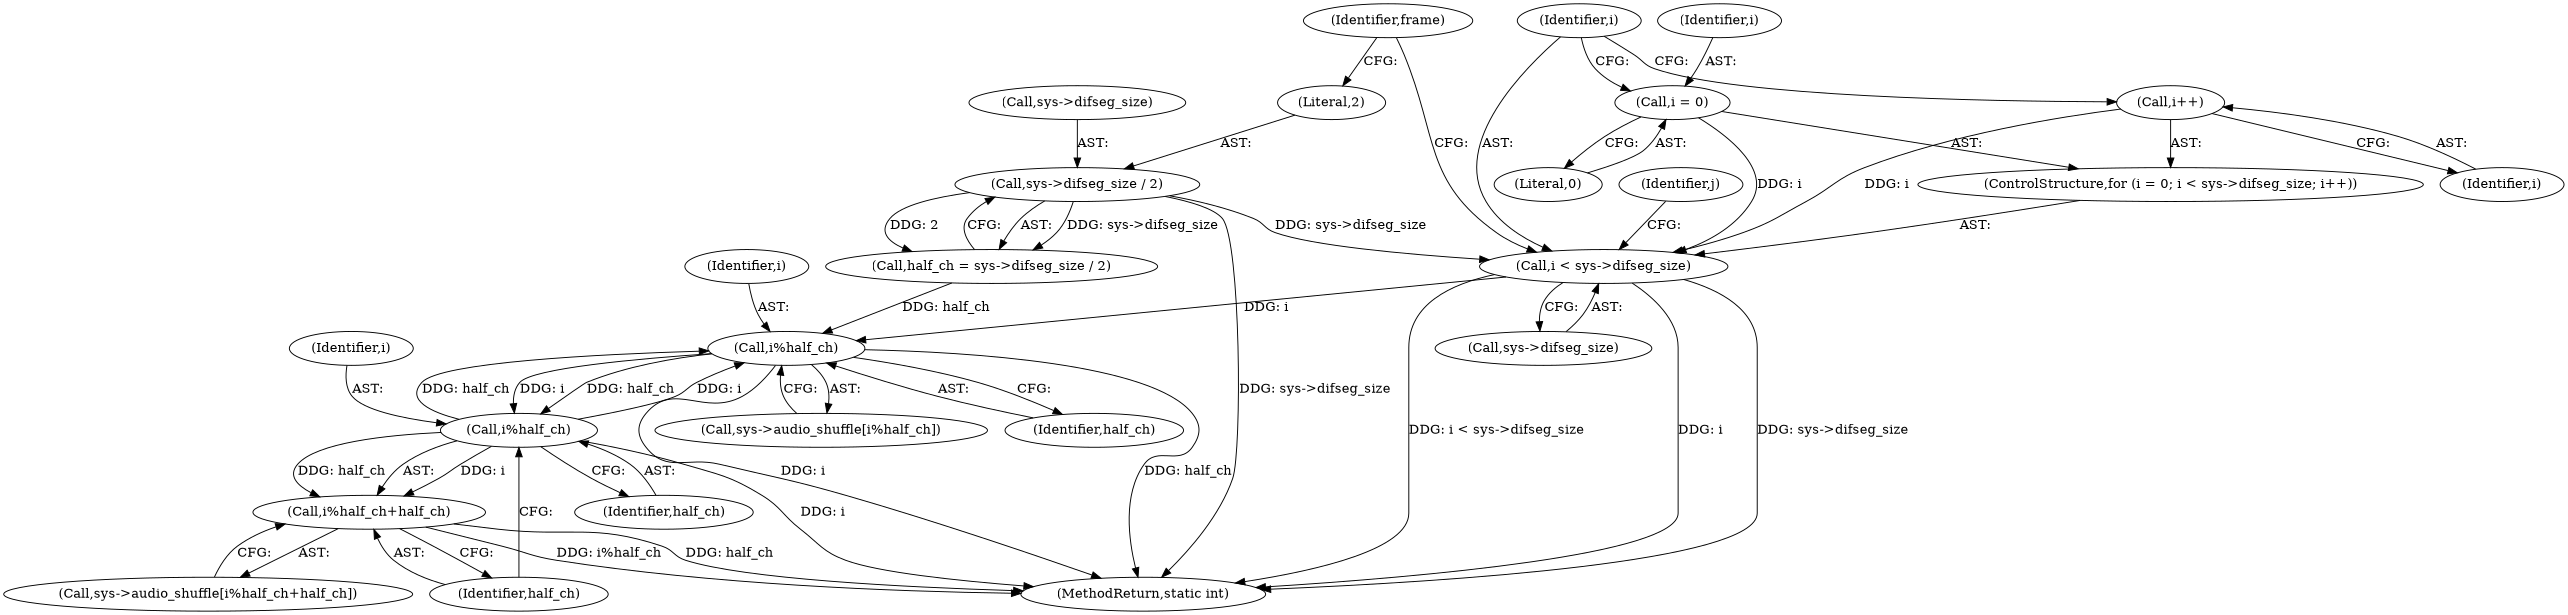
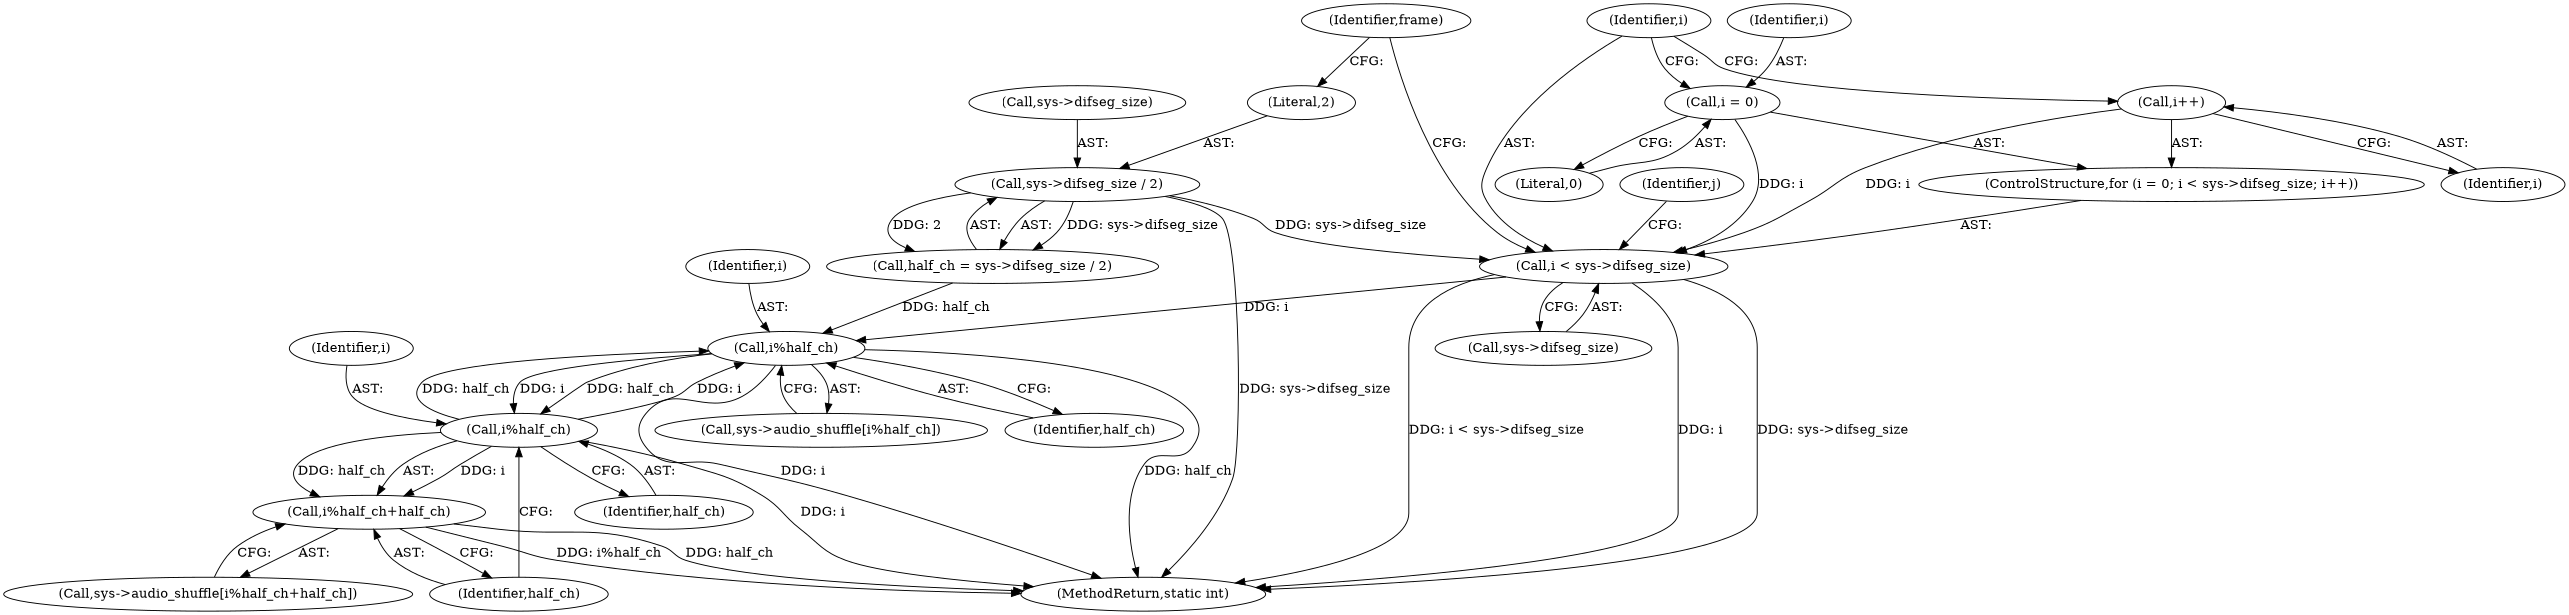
(986, 226) -> (988, 226)
